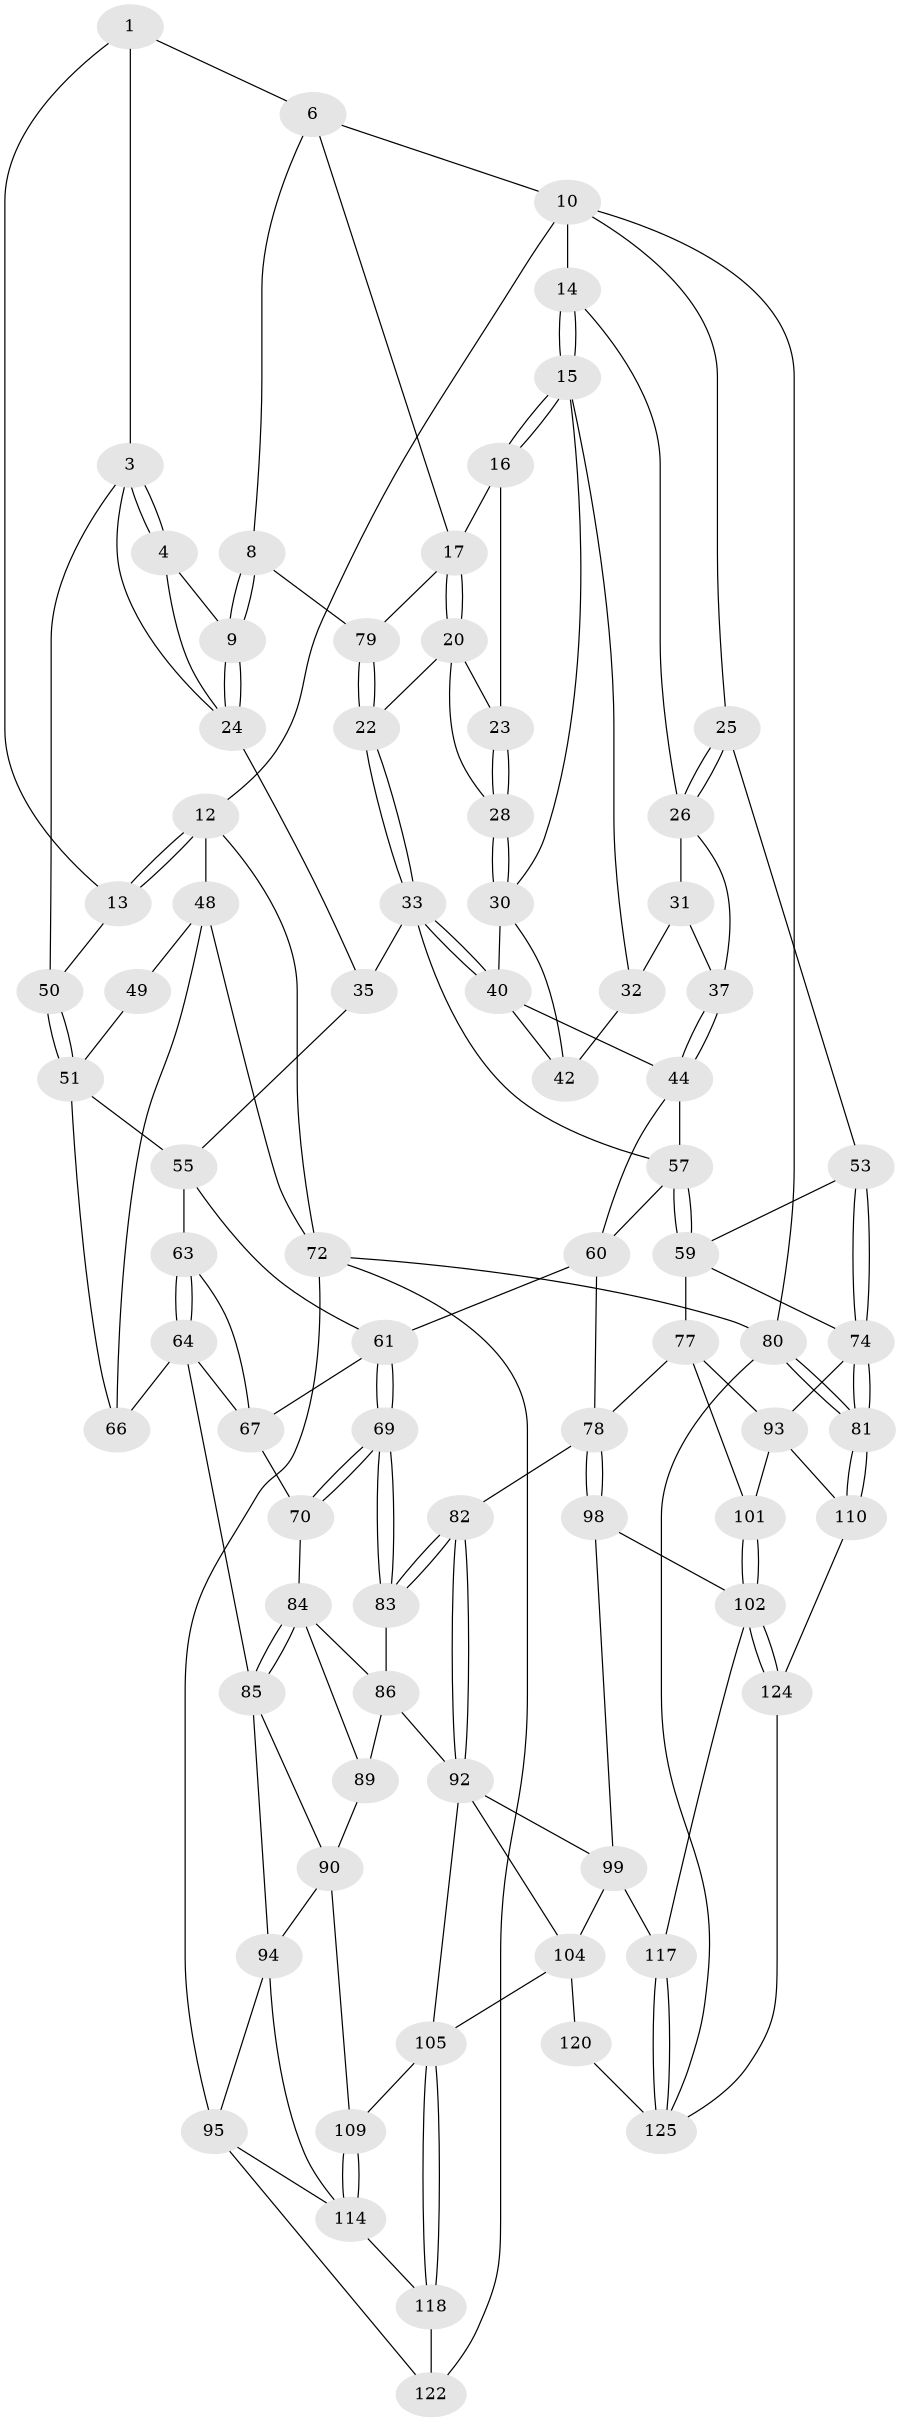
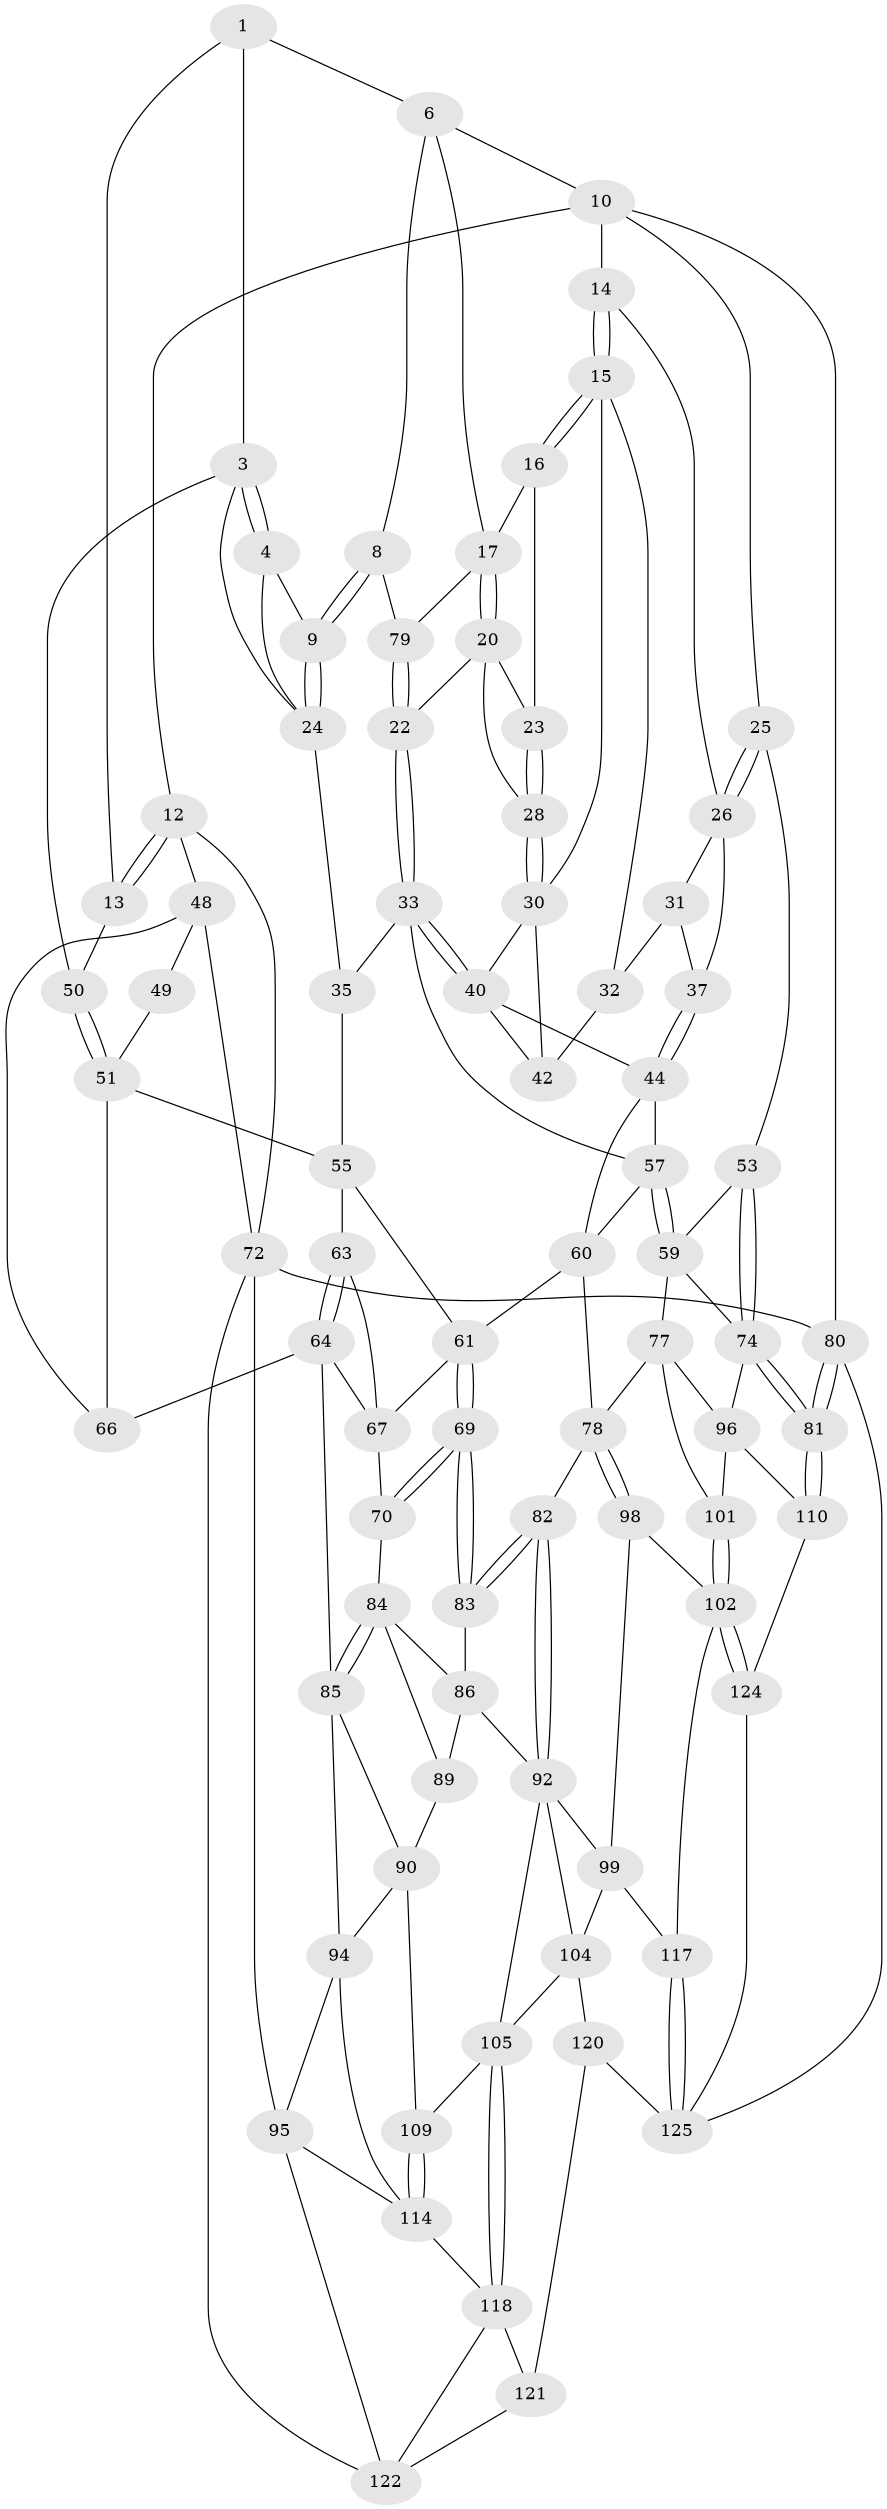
(775, 1430) -> (727, 1430)
none -> (531, 2395)
